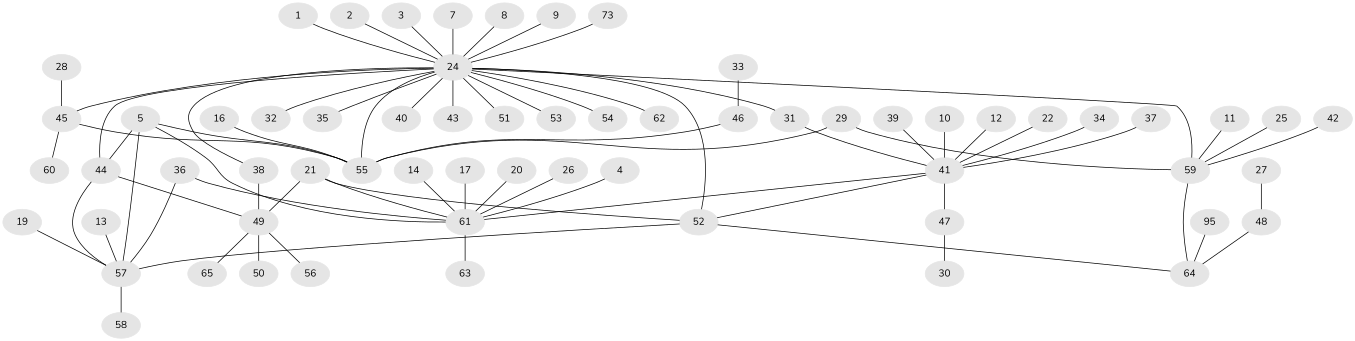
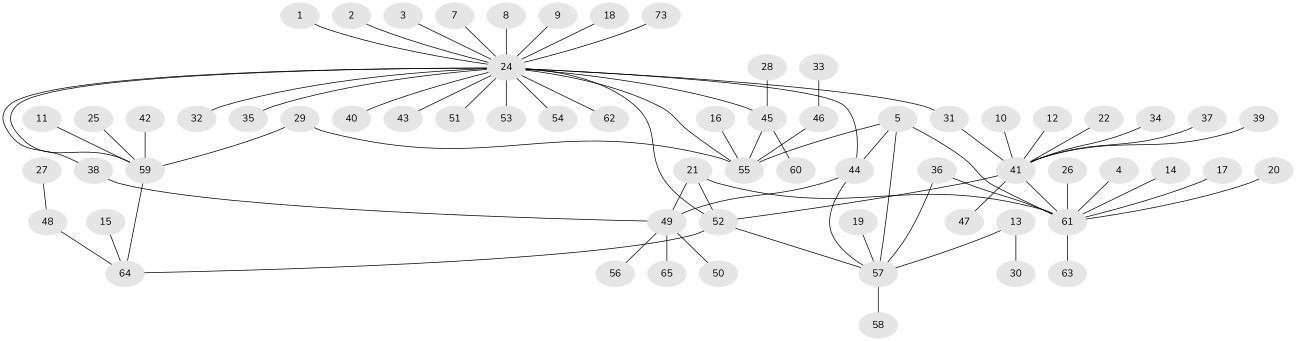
none -> (610, 16)
(1210, 222) -> (106, 222)
(945, 244) -> (1016, 248)
